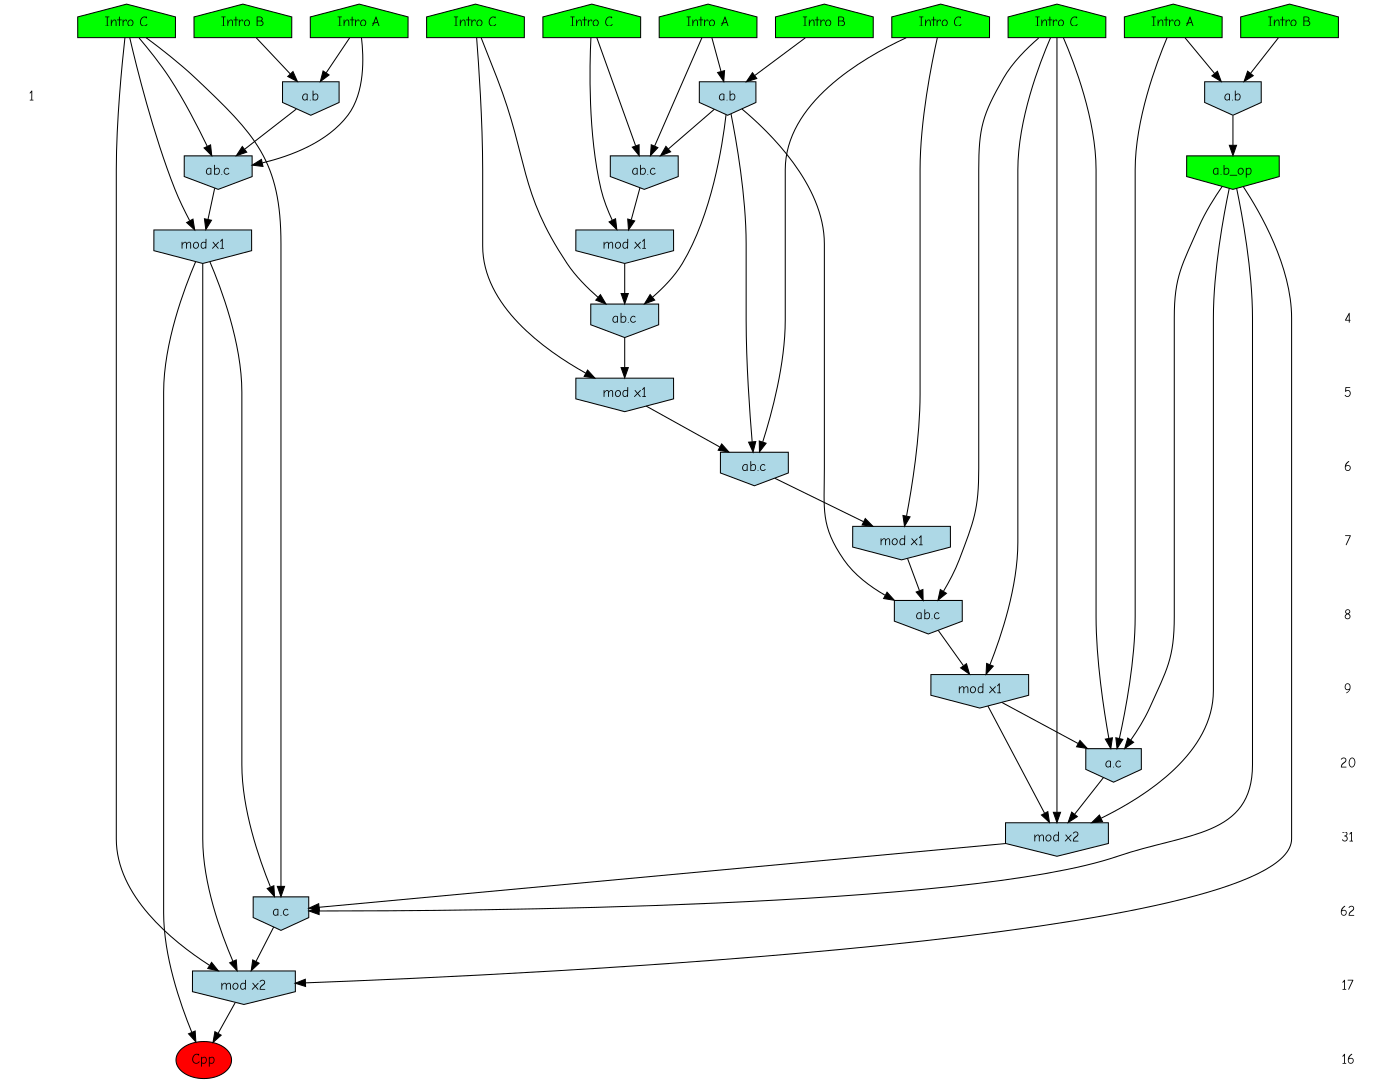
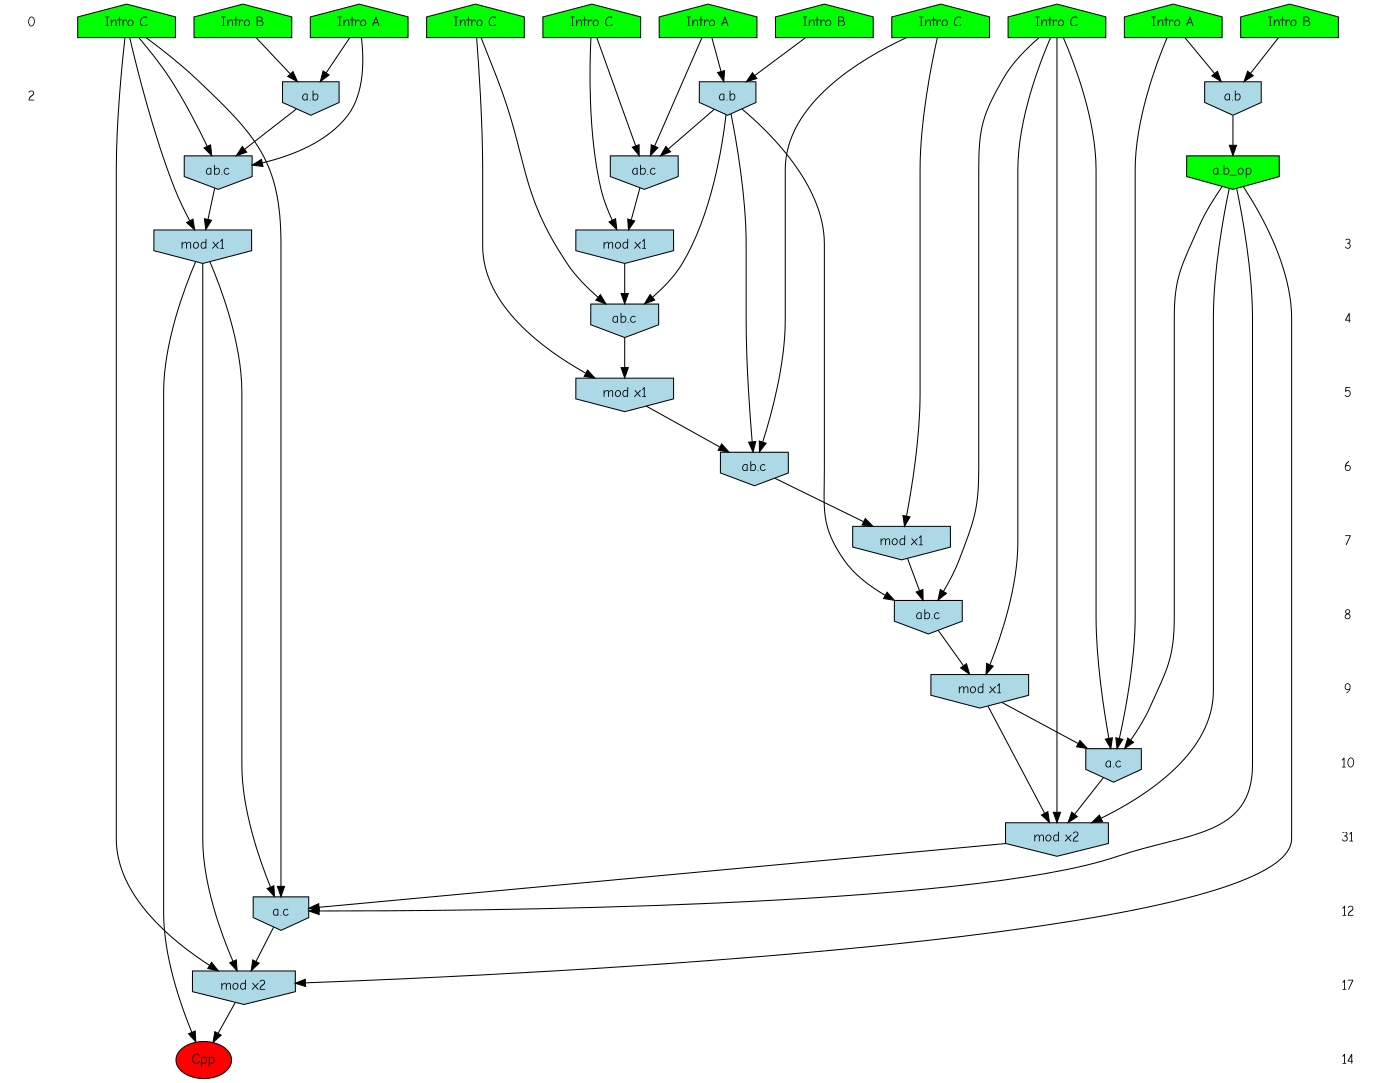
none -> (32, 23)
(32, 97) -> (32, 97)
none -> (1348, 245)
(1348, 764) -> (1348, 764)
(1348, 912) -> (1348, 912)
(1348, 1060) -> (1348, 1060)
